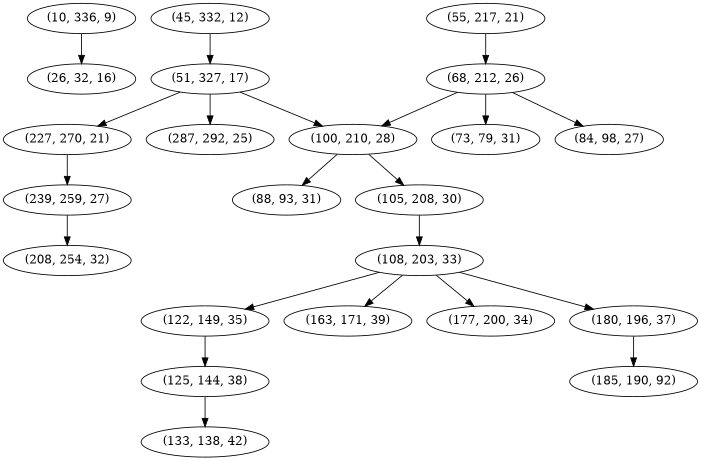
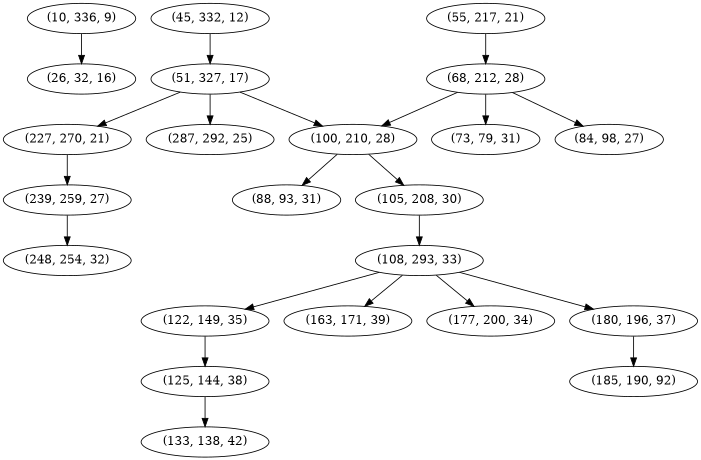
(486, 79) -> (486, 79)
(67, 260) -> (67, 260)
(419, 260) -> (419, 260)
